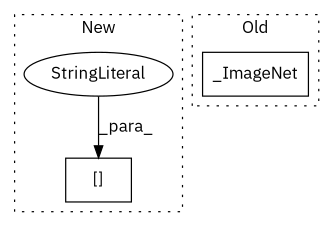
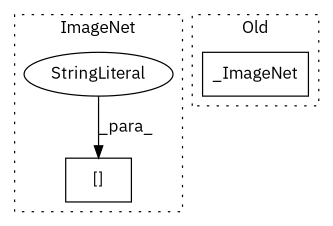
(99, 29) -> (99, 29)
